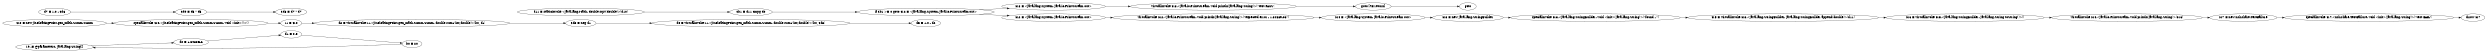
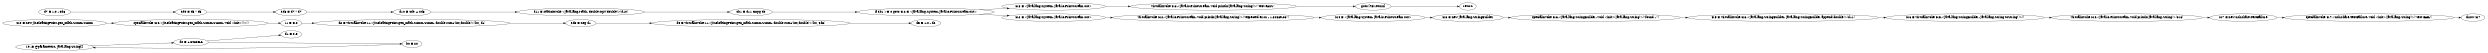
(1468, 6) -> (1468, 6)
none -> (412, 12)
(351, 39) -> (304, 43)
